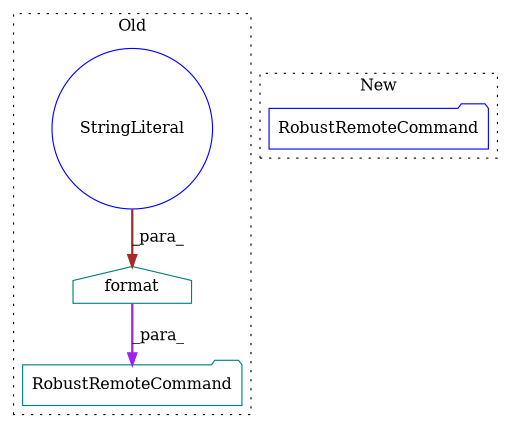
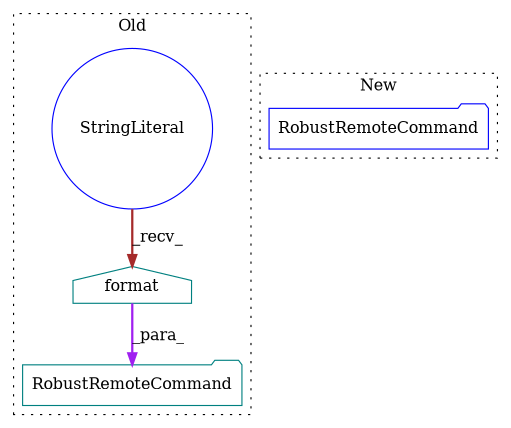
(158, 238) -> (158, 238)
